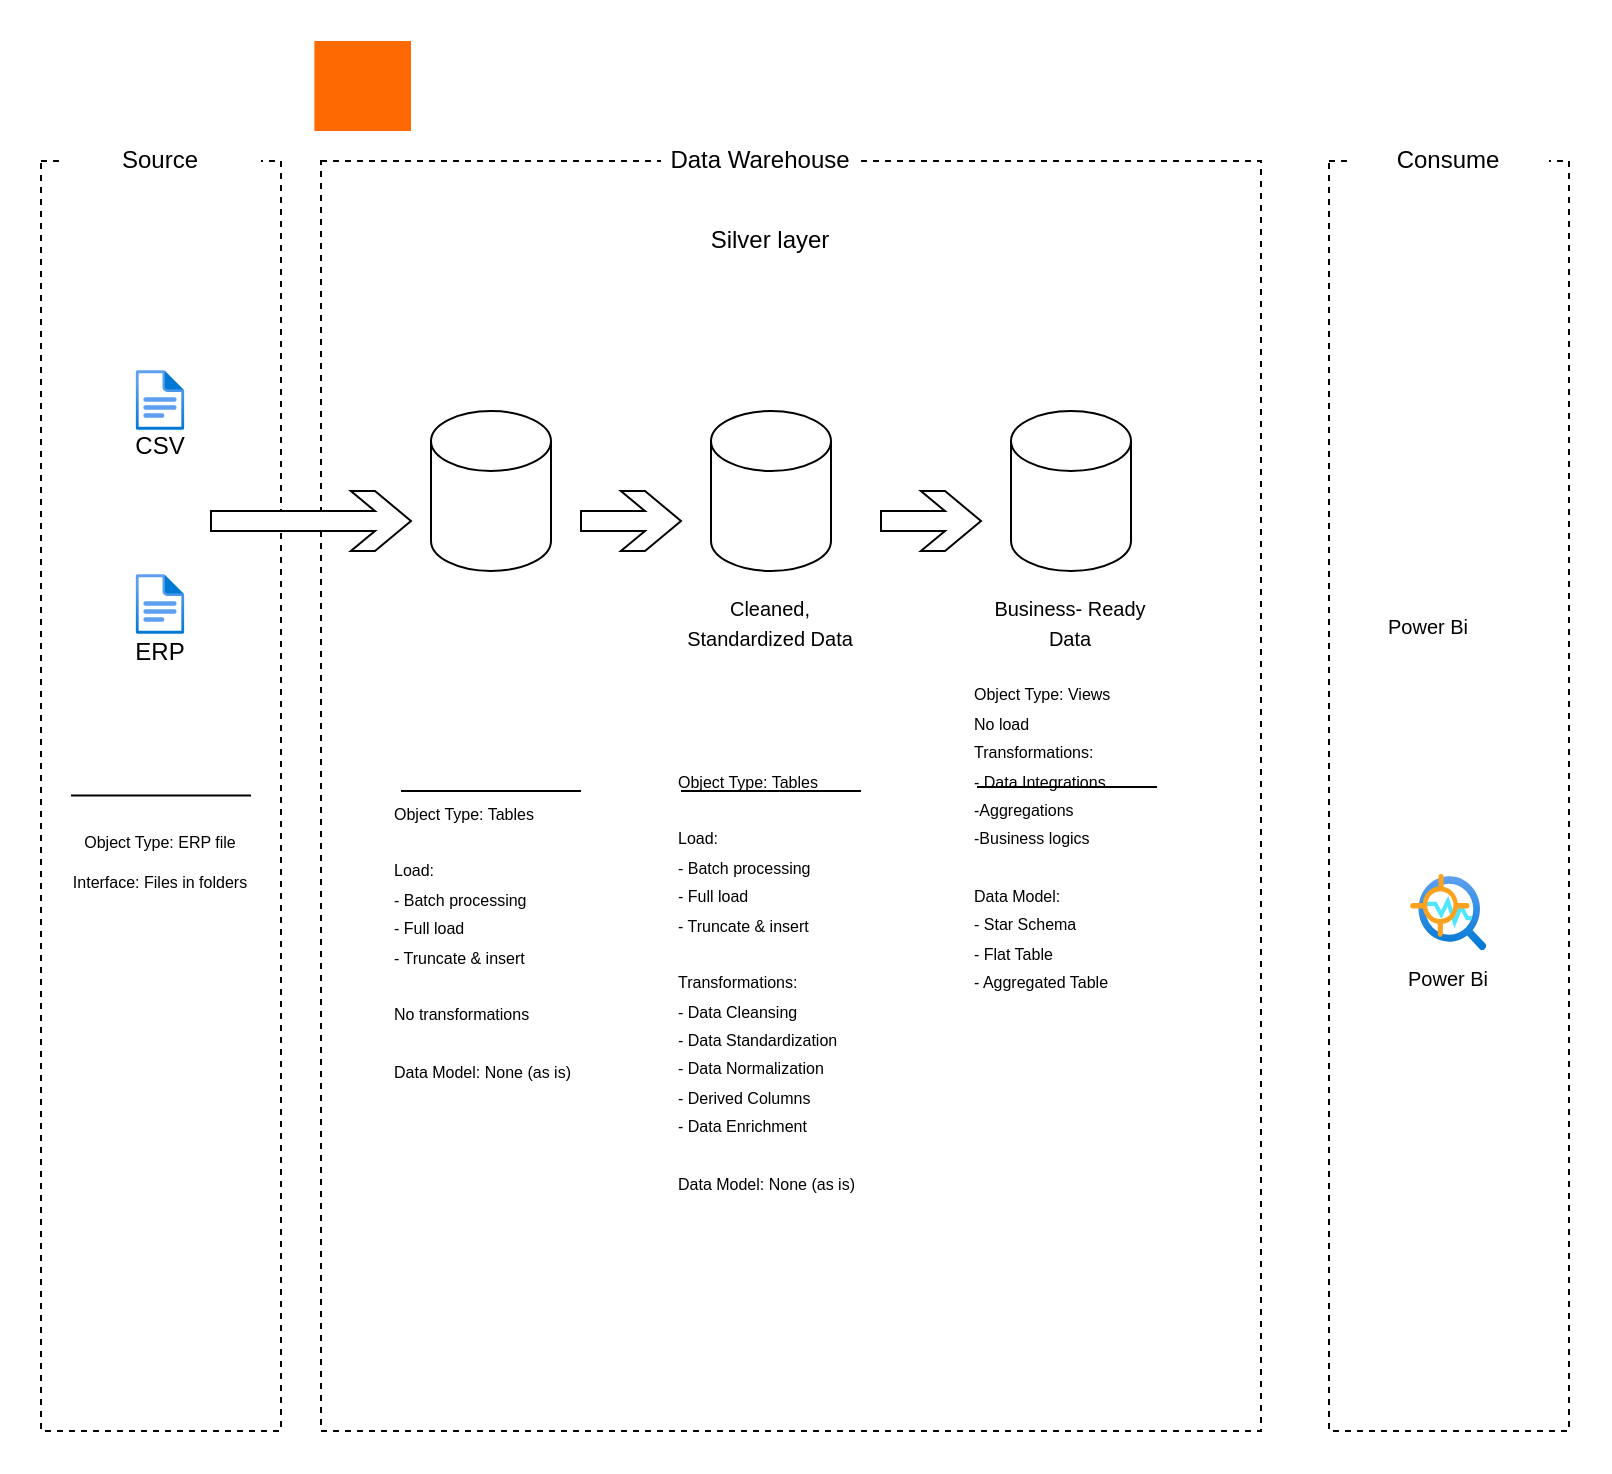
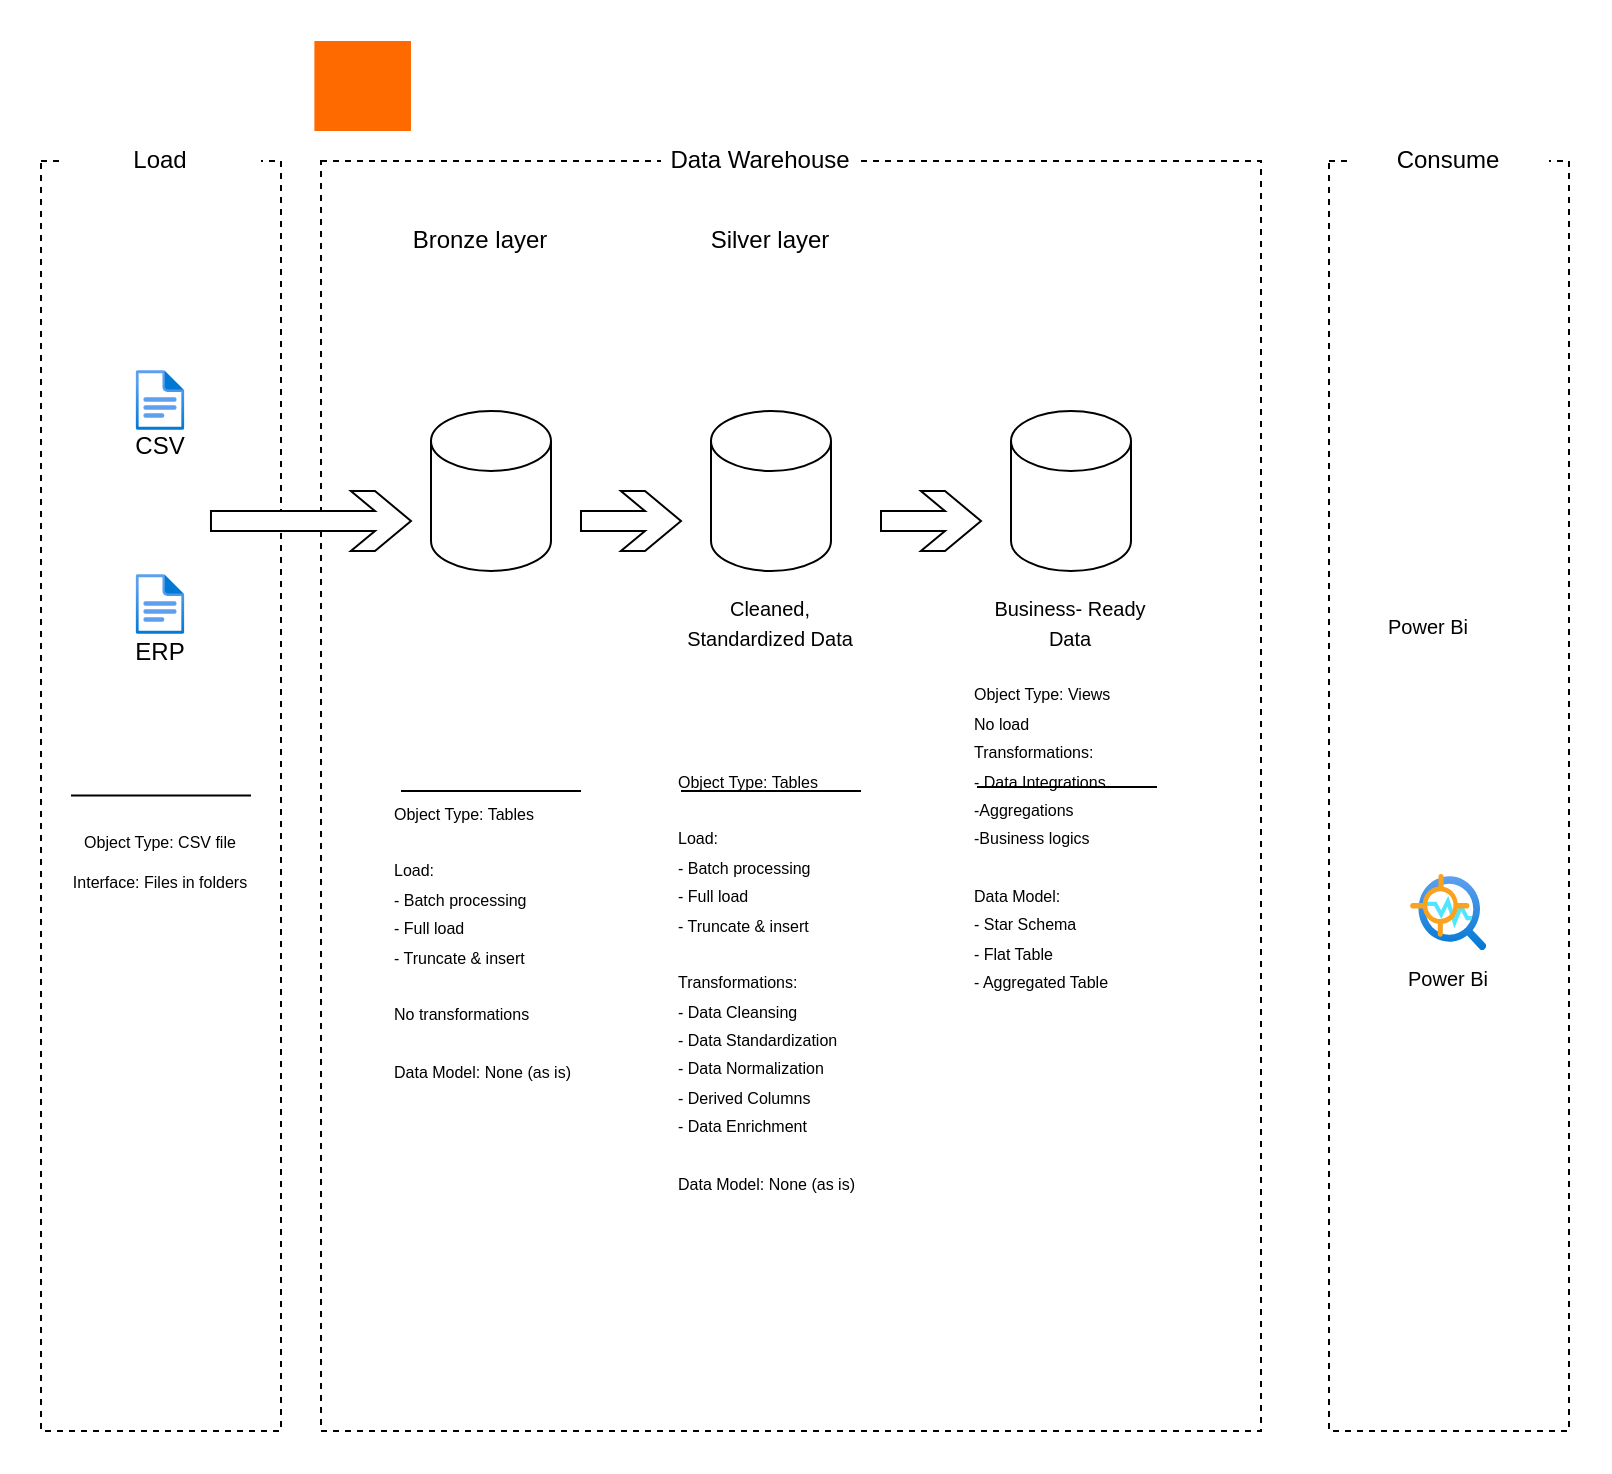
(161, 161) -> (161, 161)
none -> (481, 241)
(161, 841) -> (161, 841)
